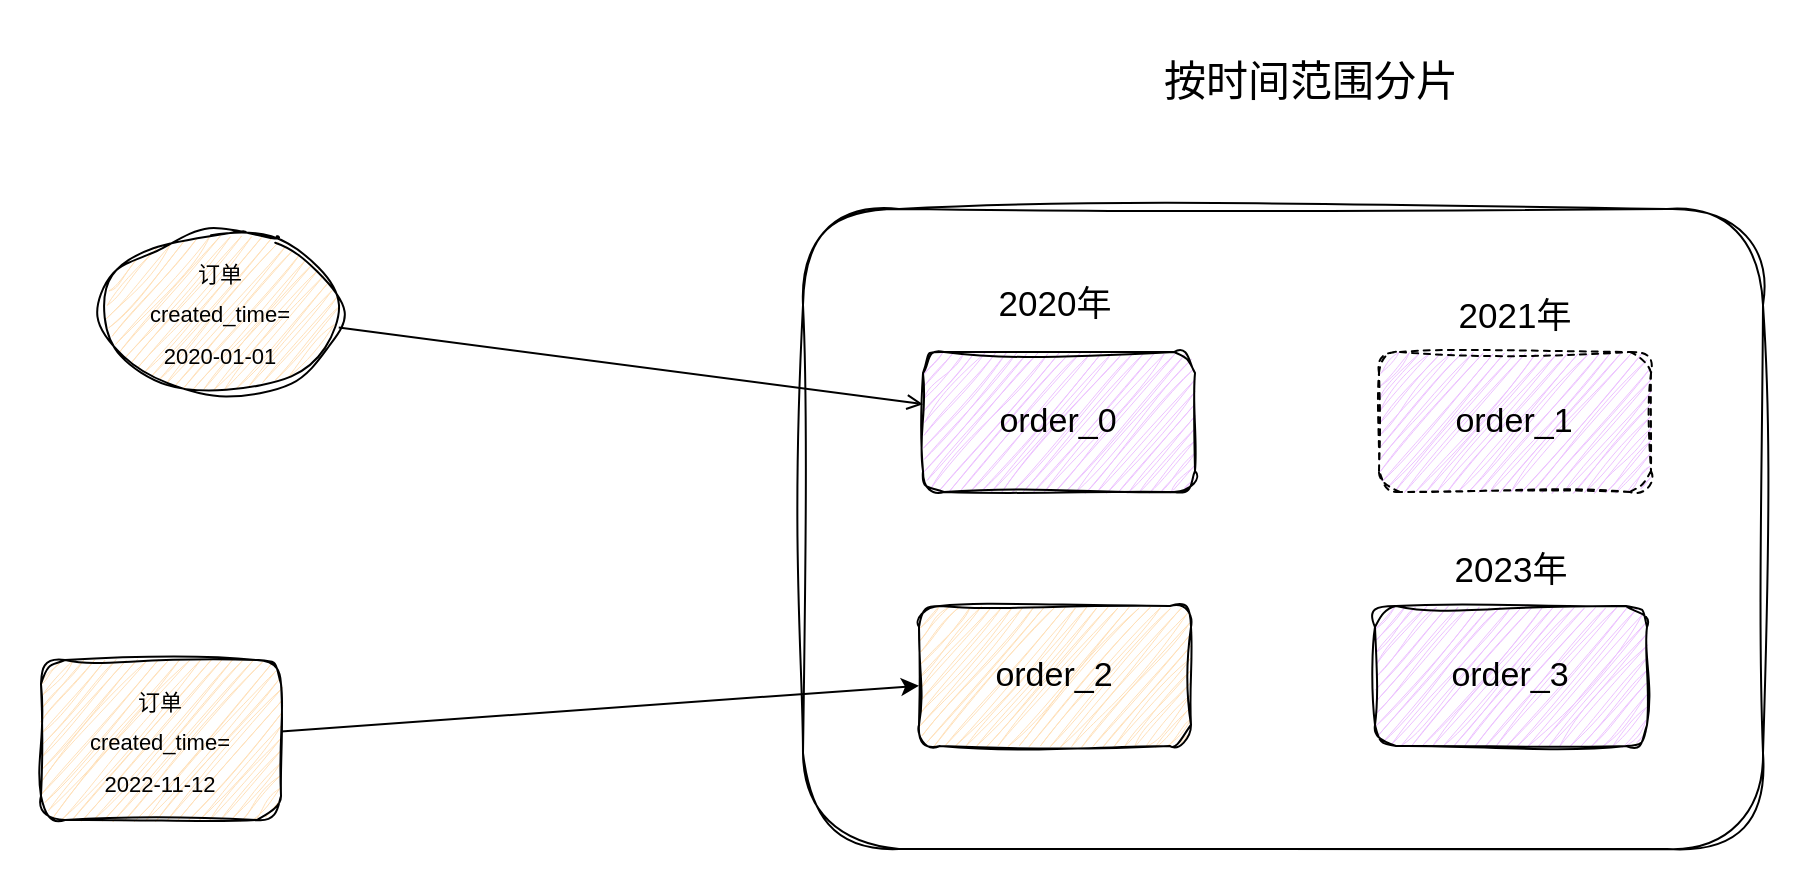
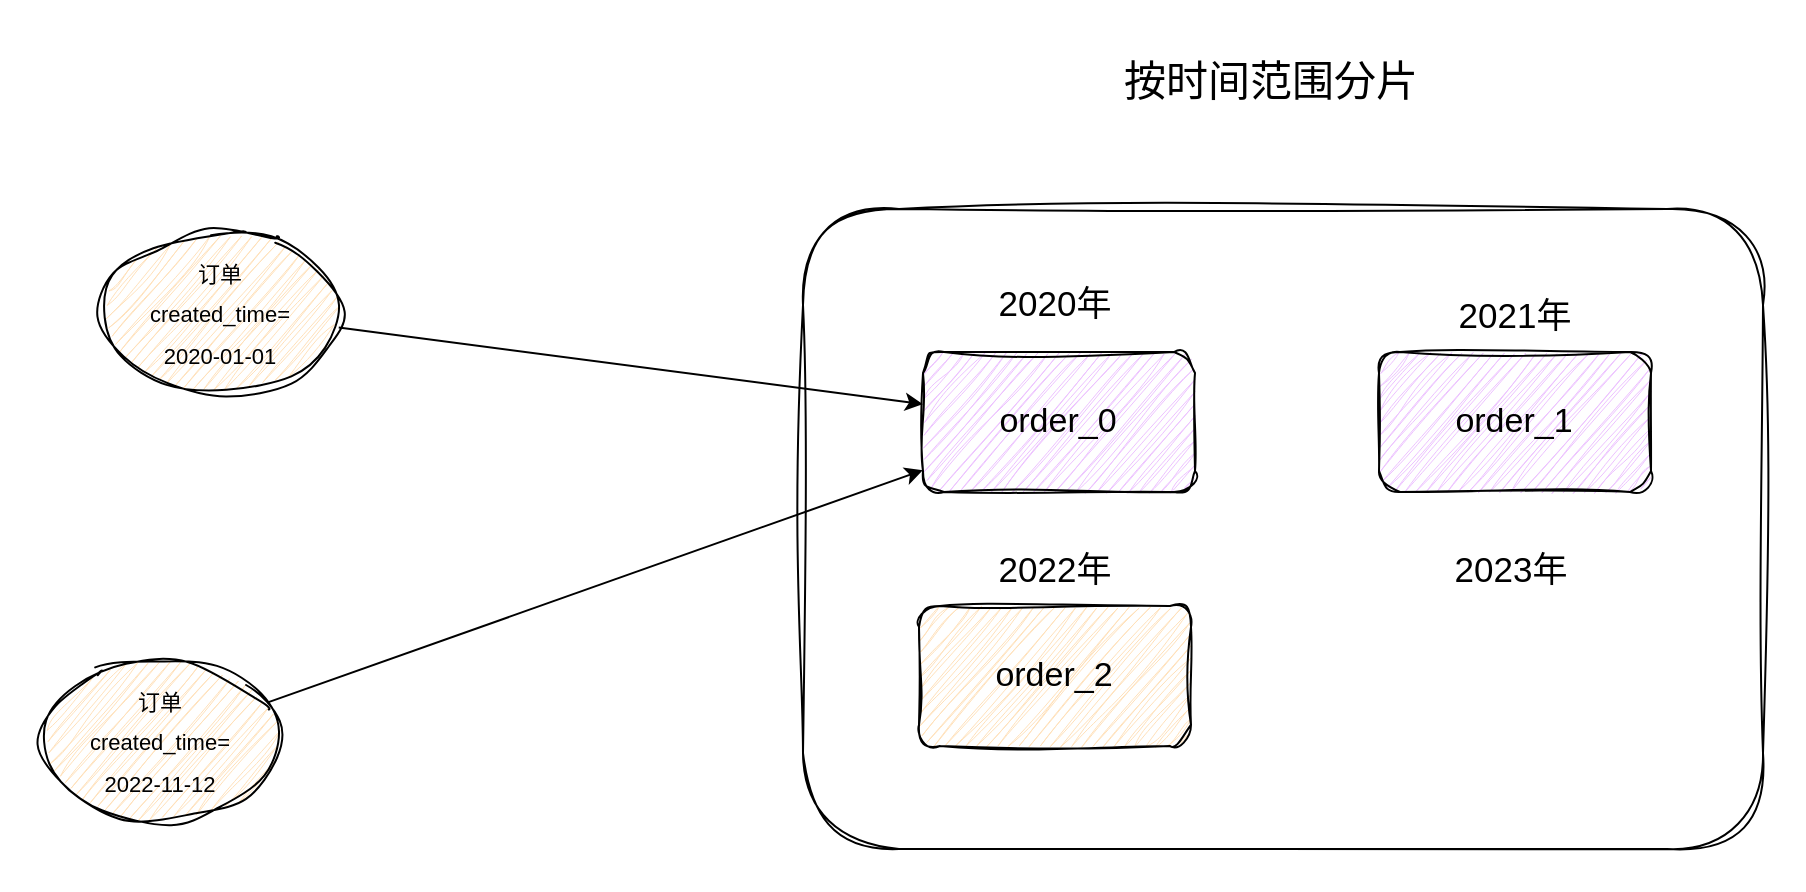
(1311, 81) -> (1271, 81)
(911, 403) -> (908, 402)
(1515, 422) -> (1515, 422)
none -> (1055, 566)
(1511, 676) -> none
(540, 713) -> (538, 607)
(161, 740) -> (161, 740)
